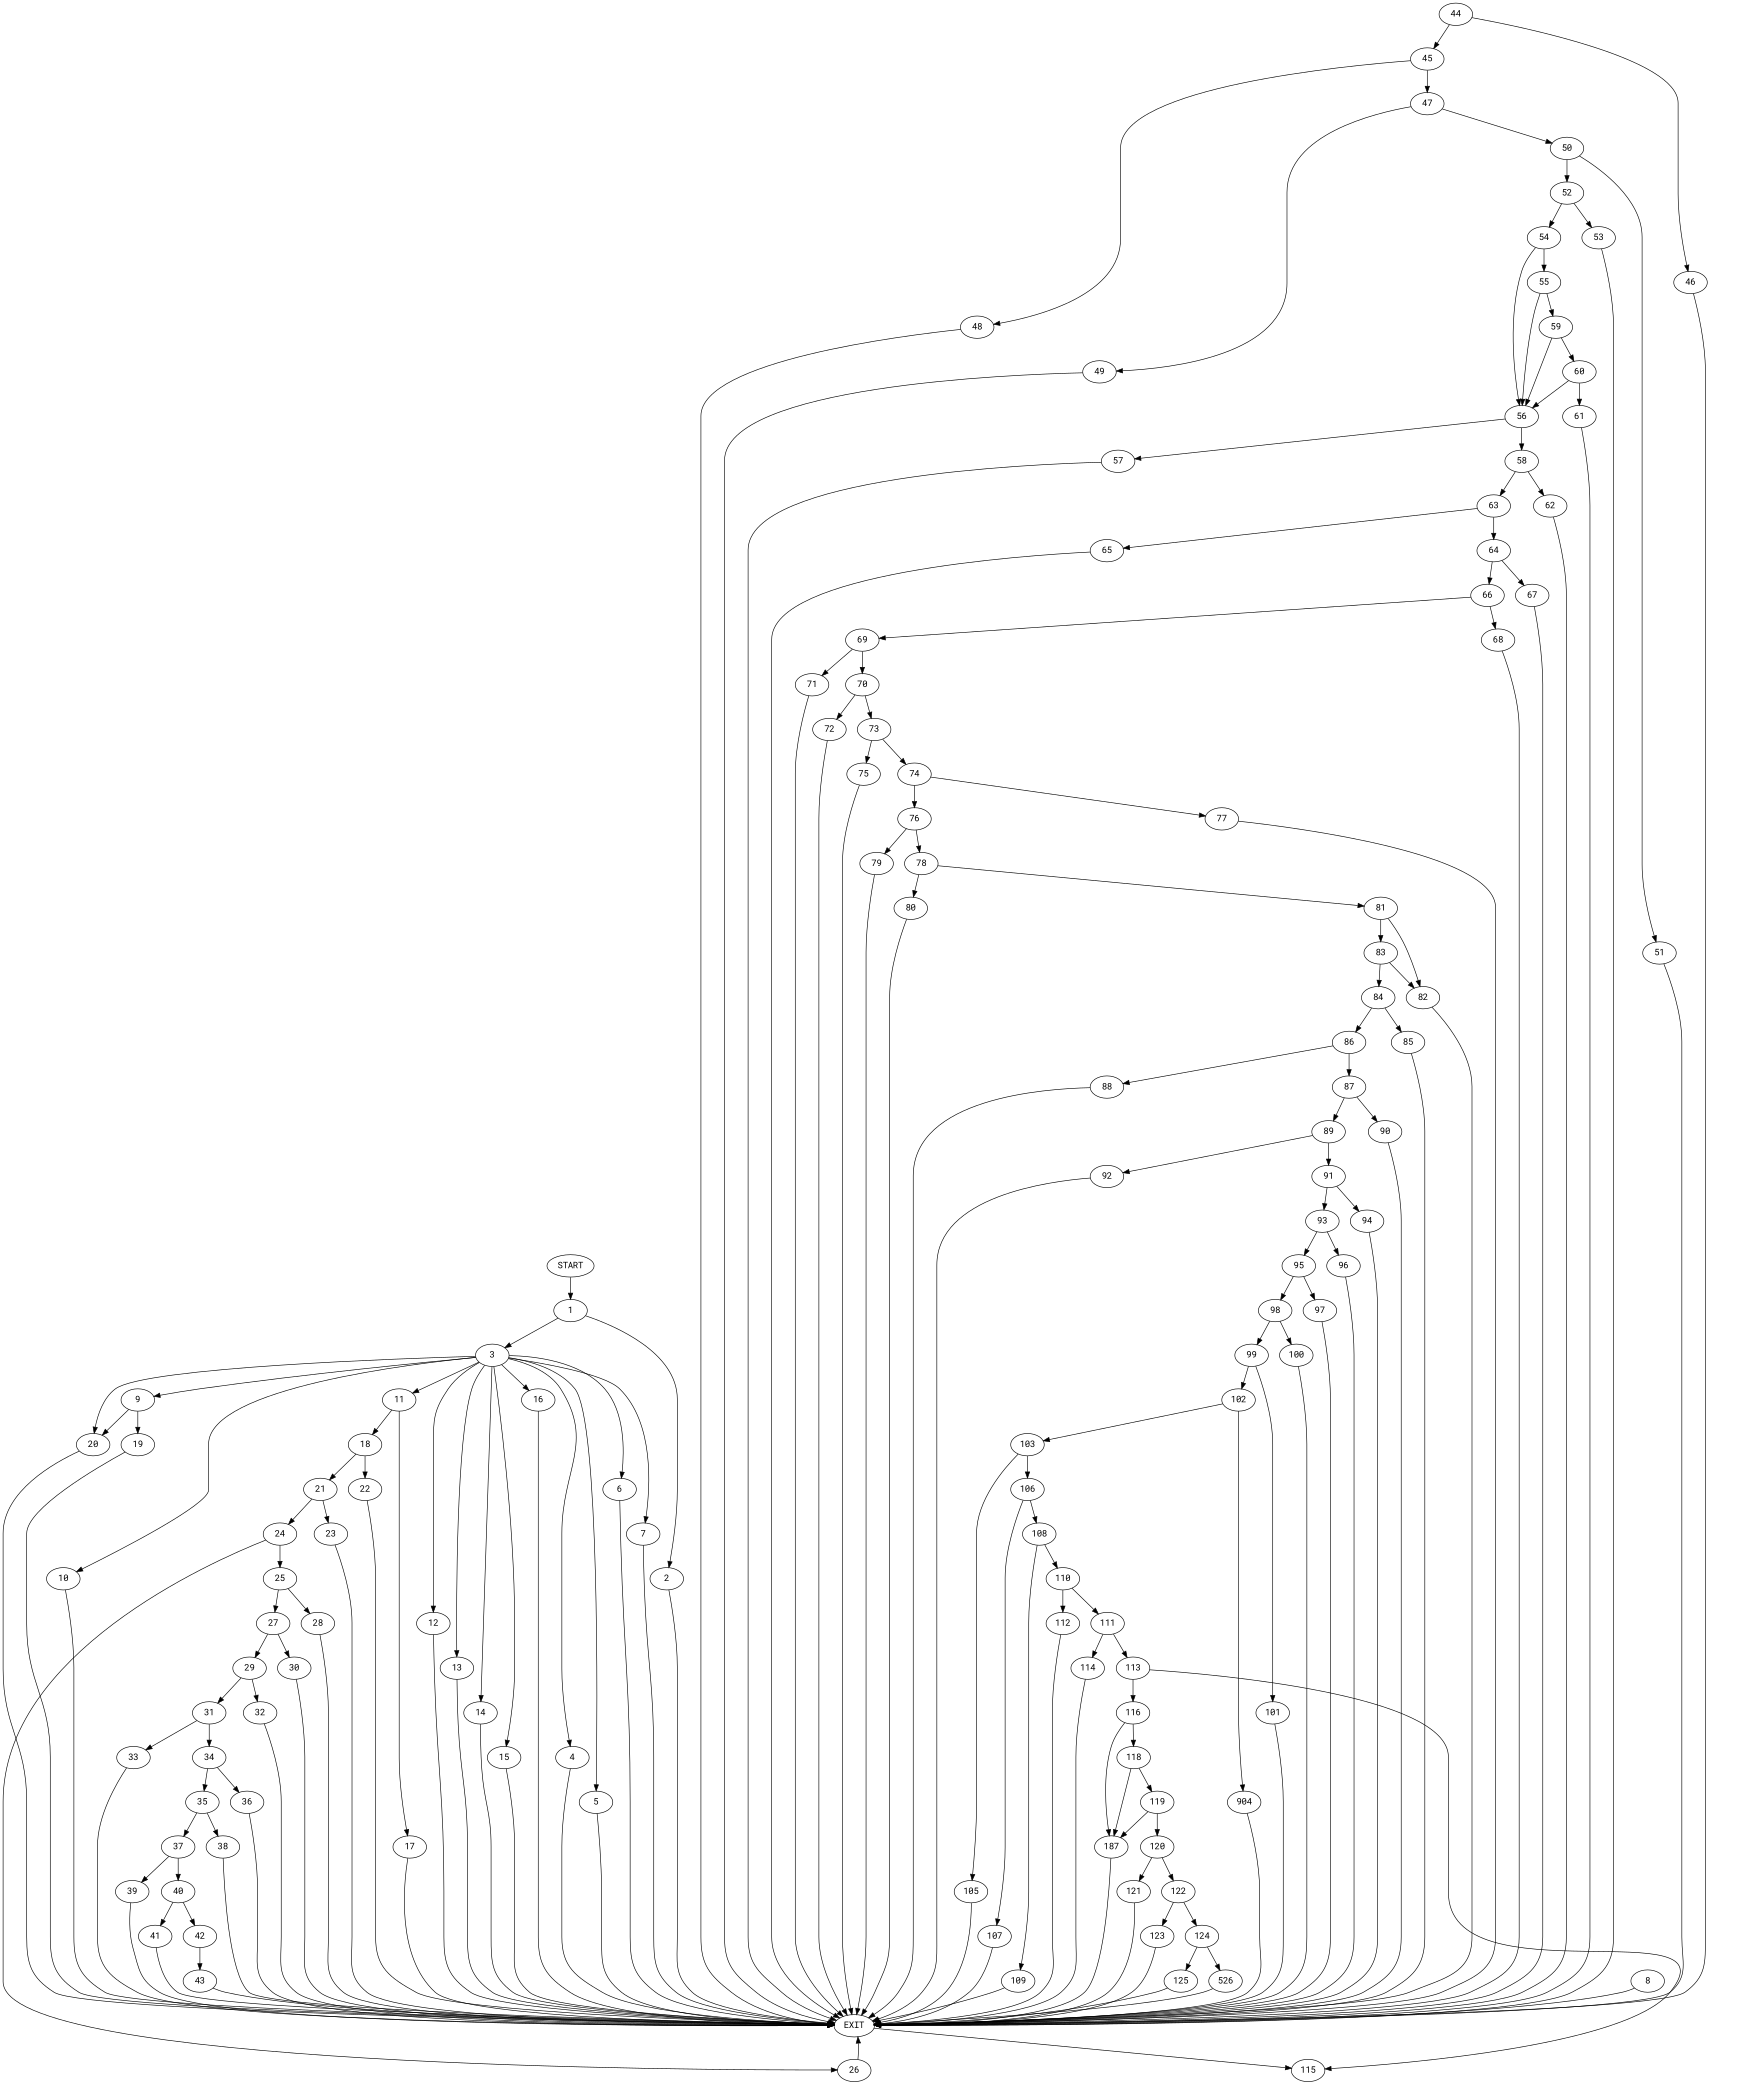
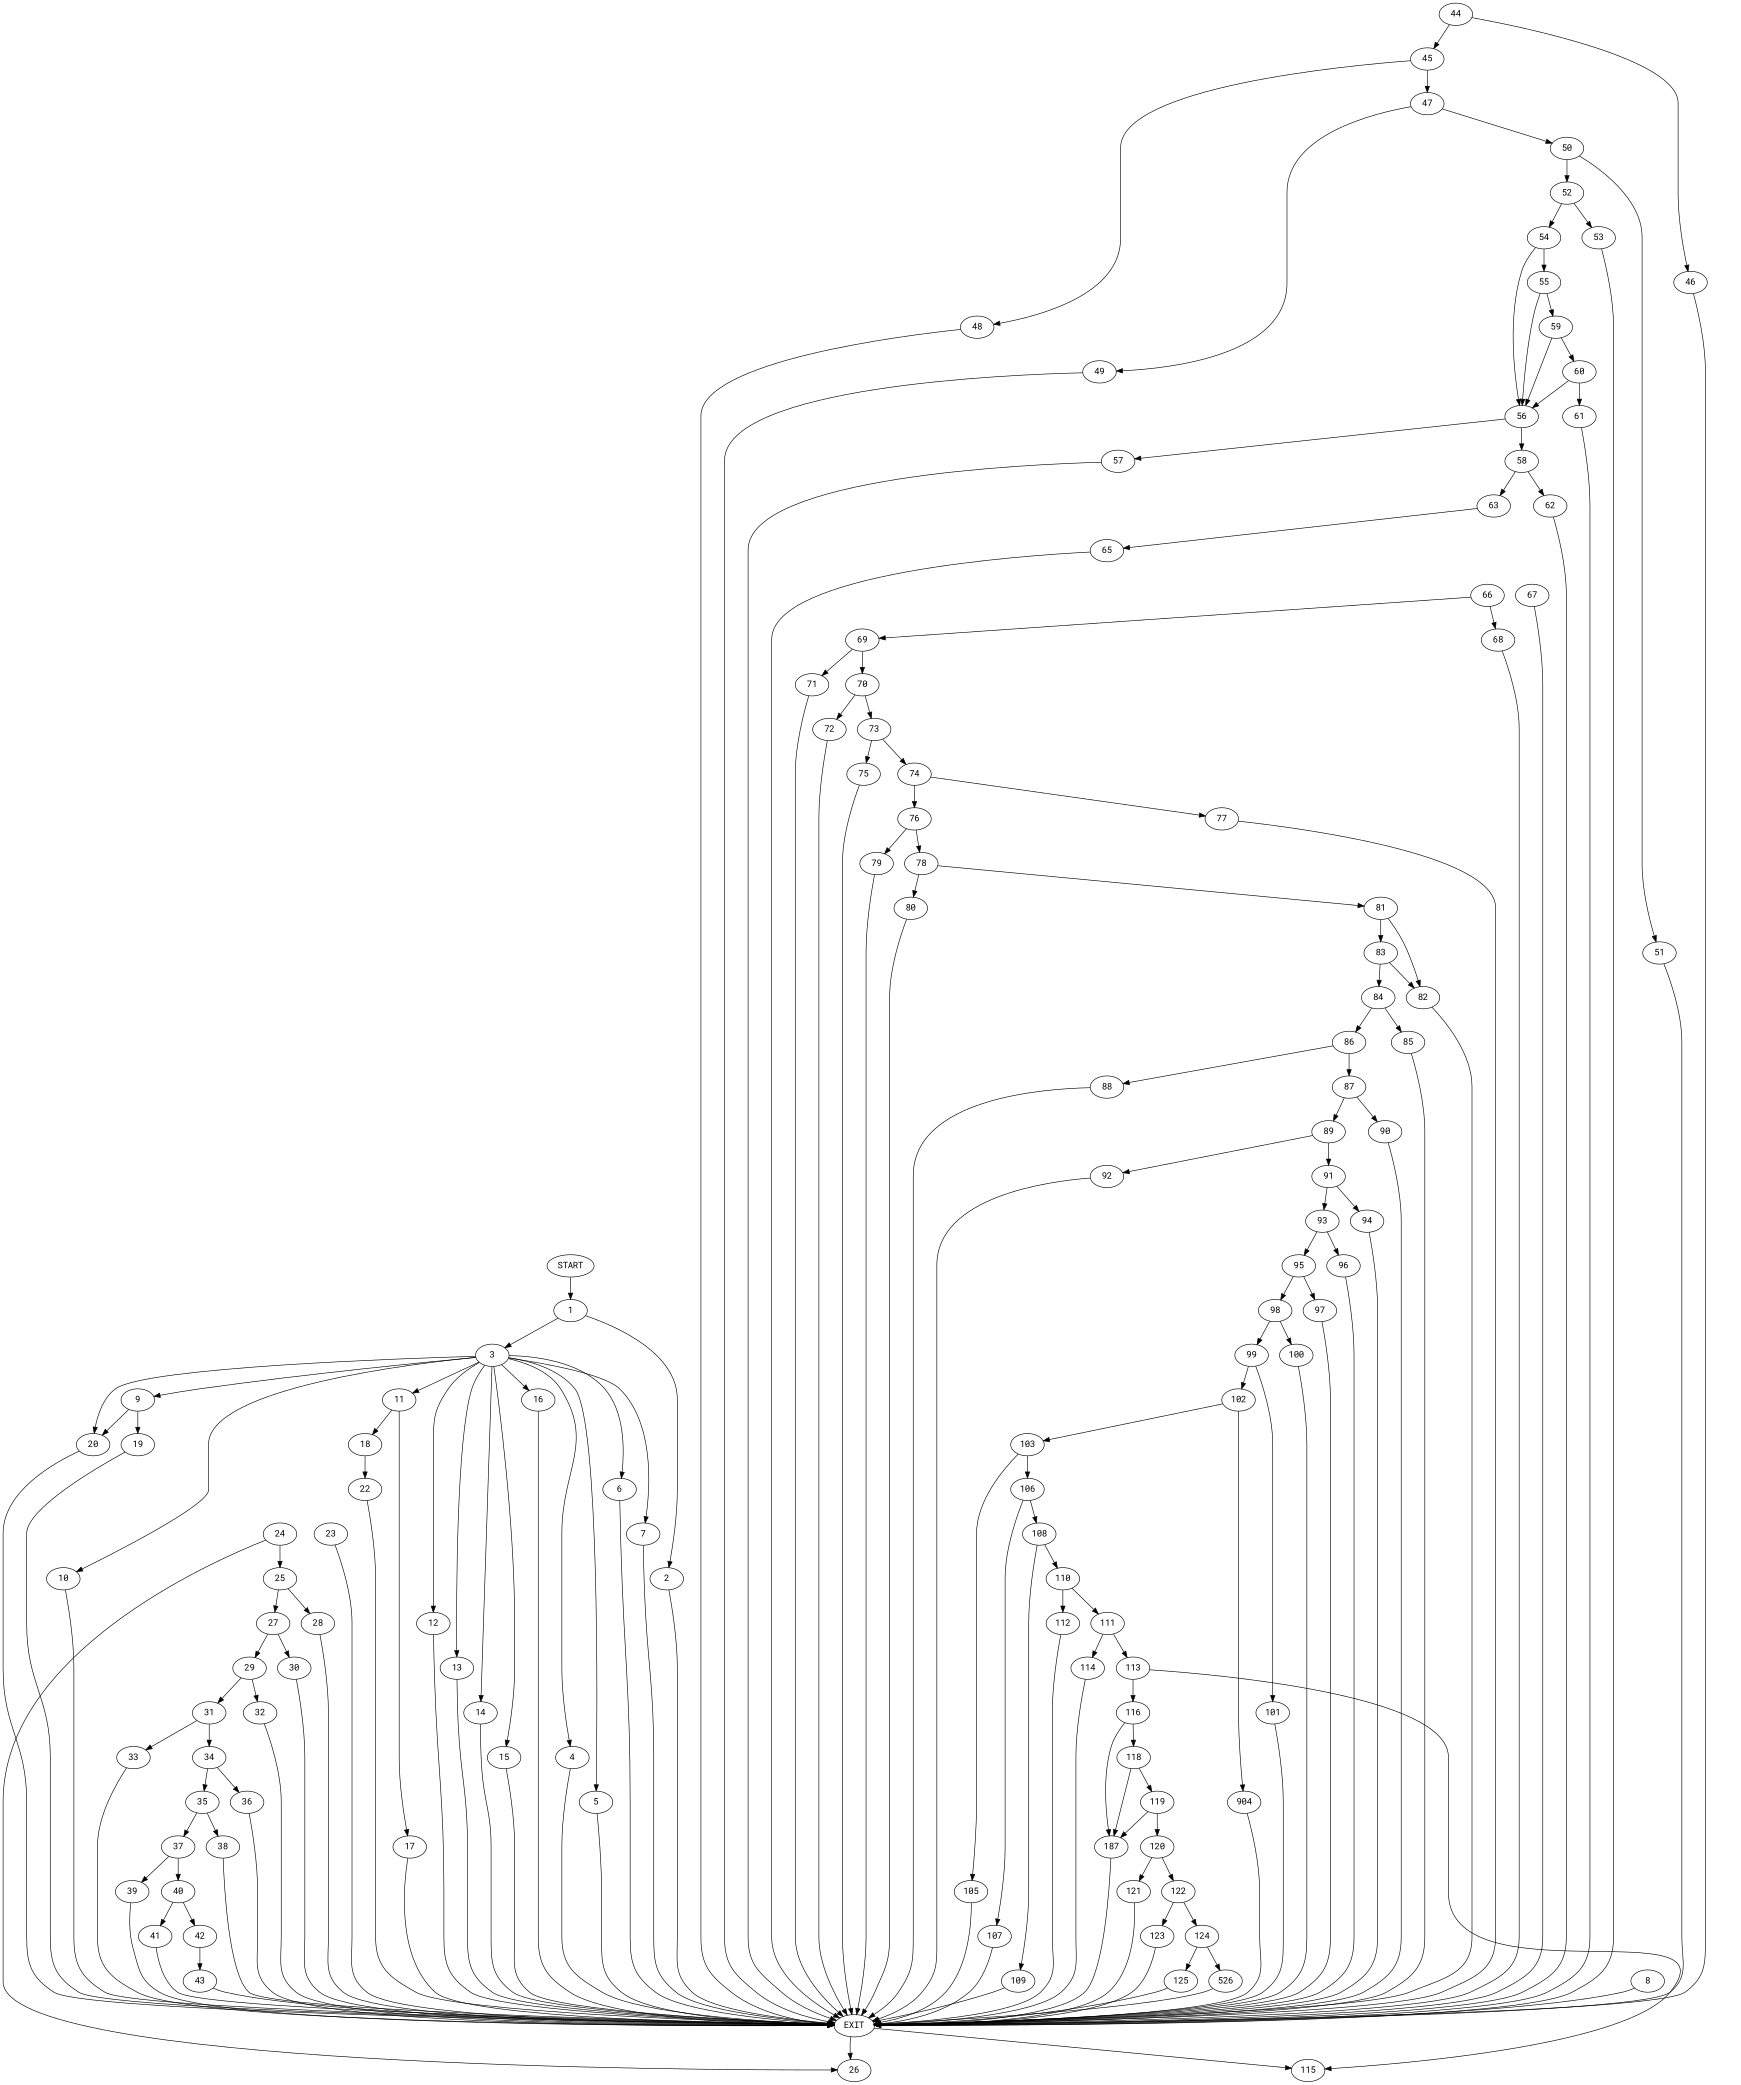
(1494, 551) -> none
(320, 1489) -> none
(858, 2051) -> (850, 2045)
